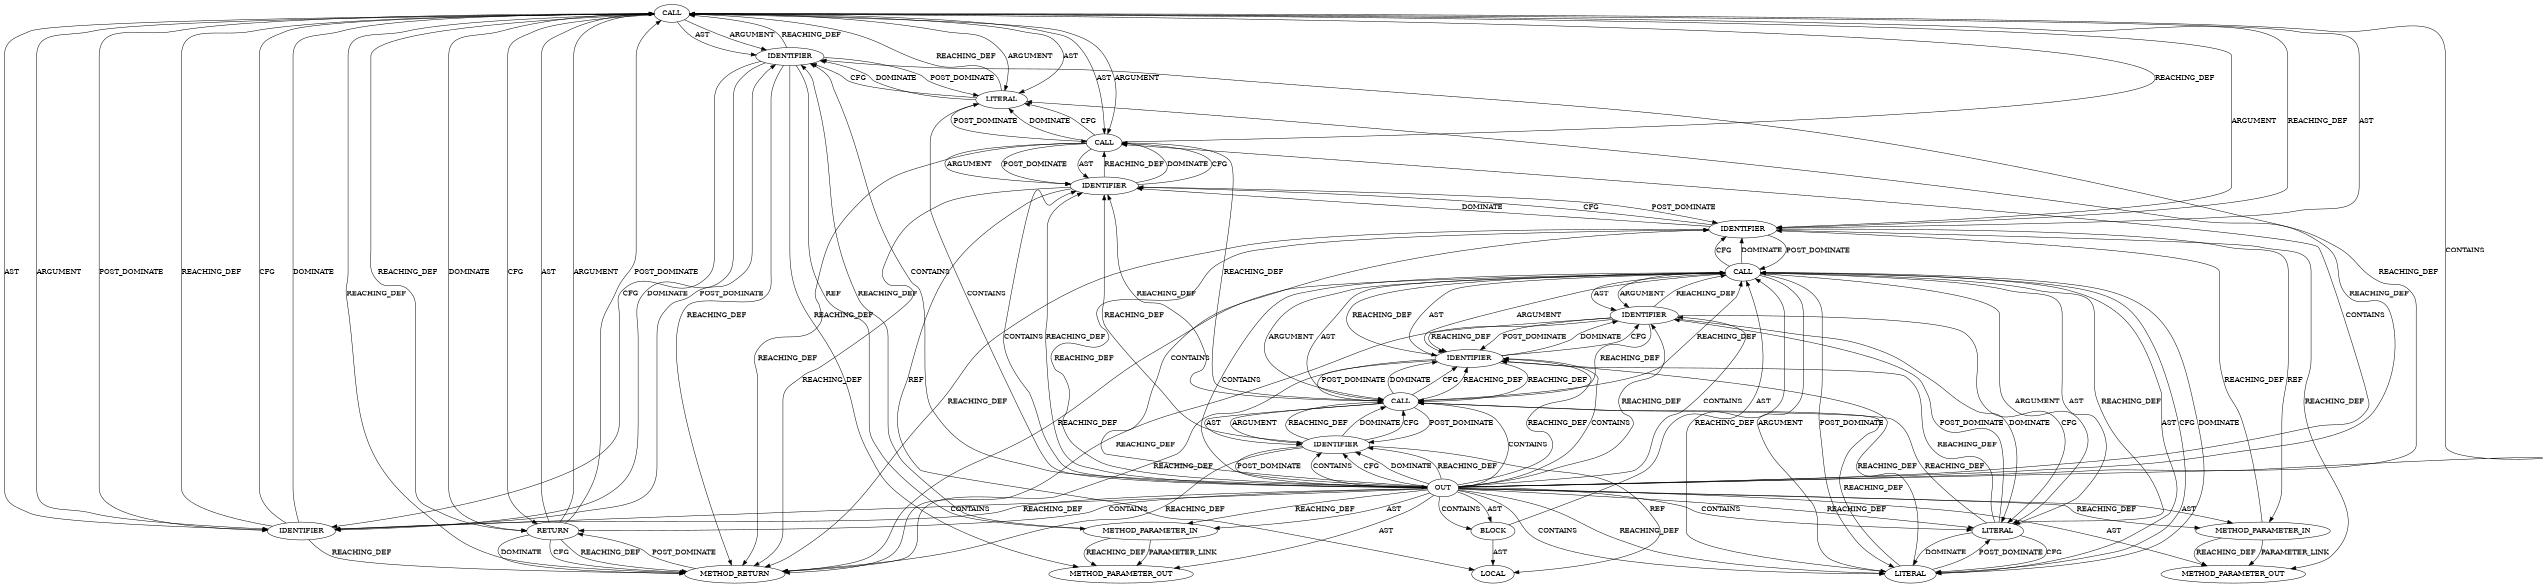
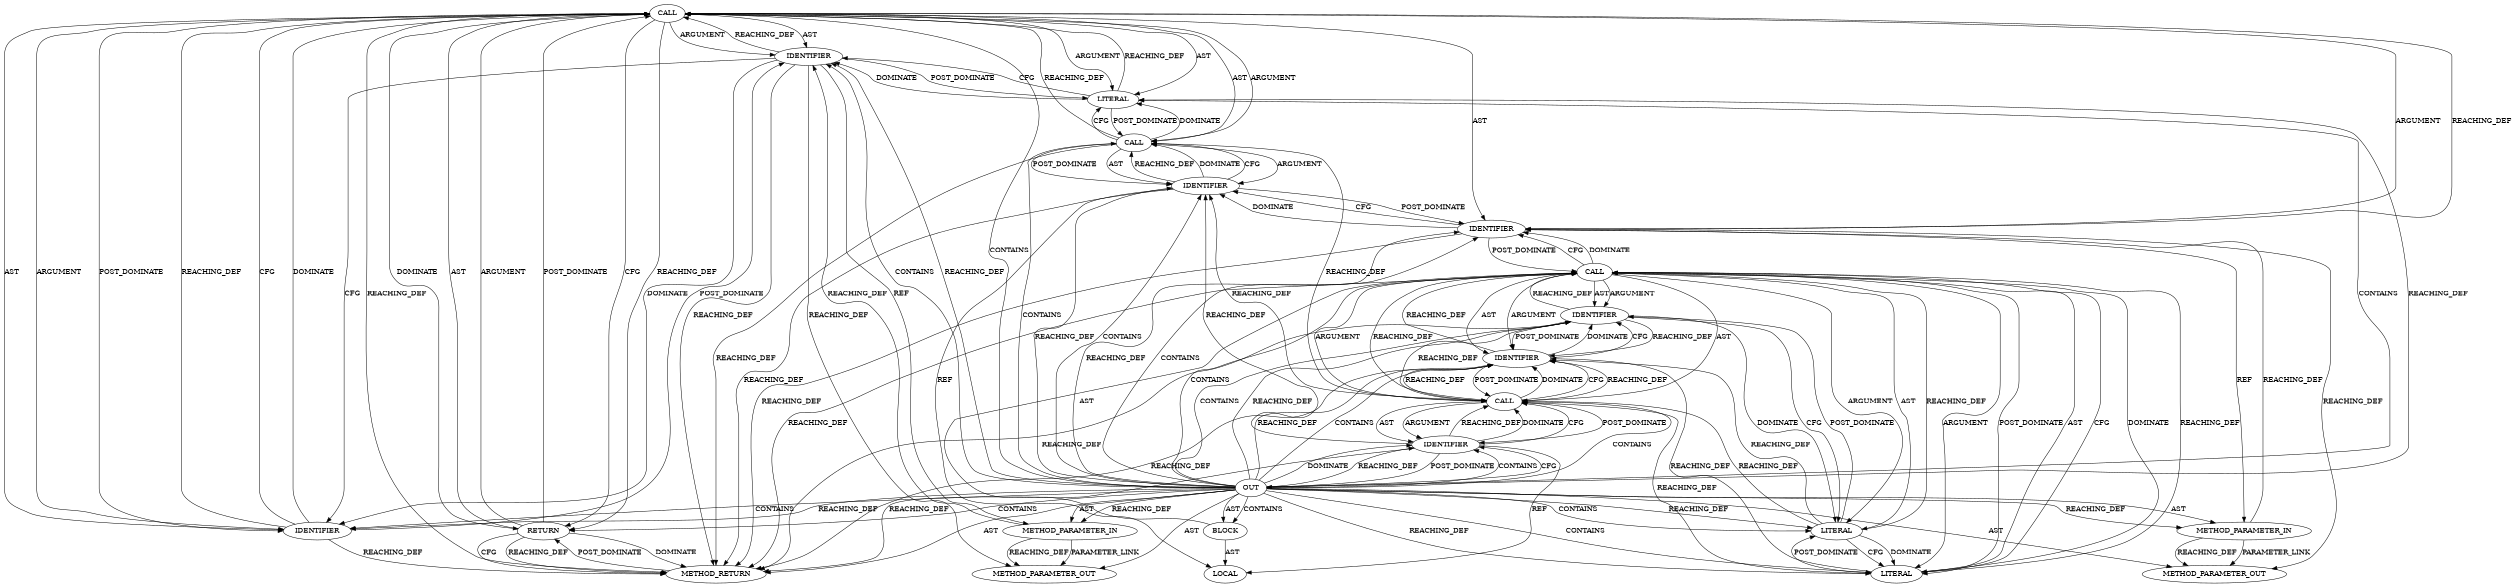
none -> (1012, 517)
